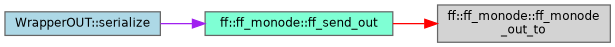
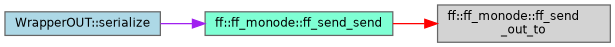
(299, 24) -> (299, 24)
(524, 24) -> (524, 24)
